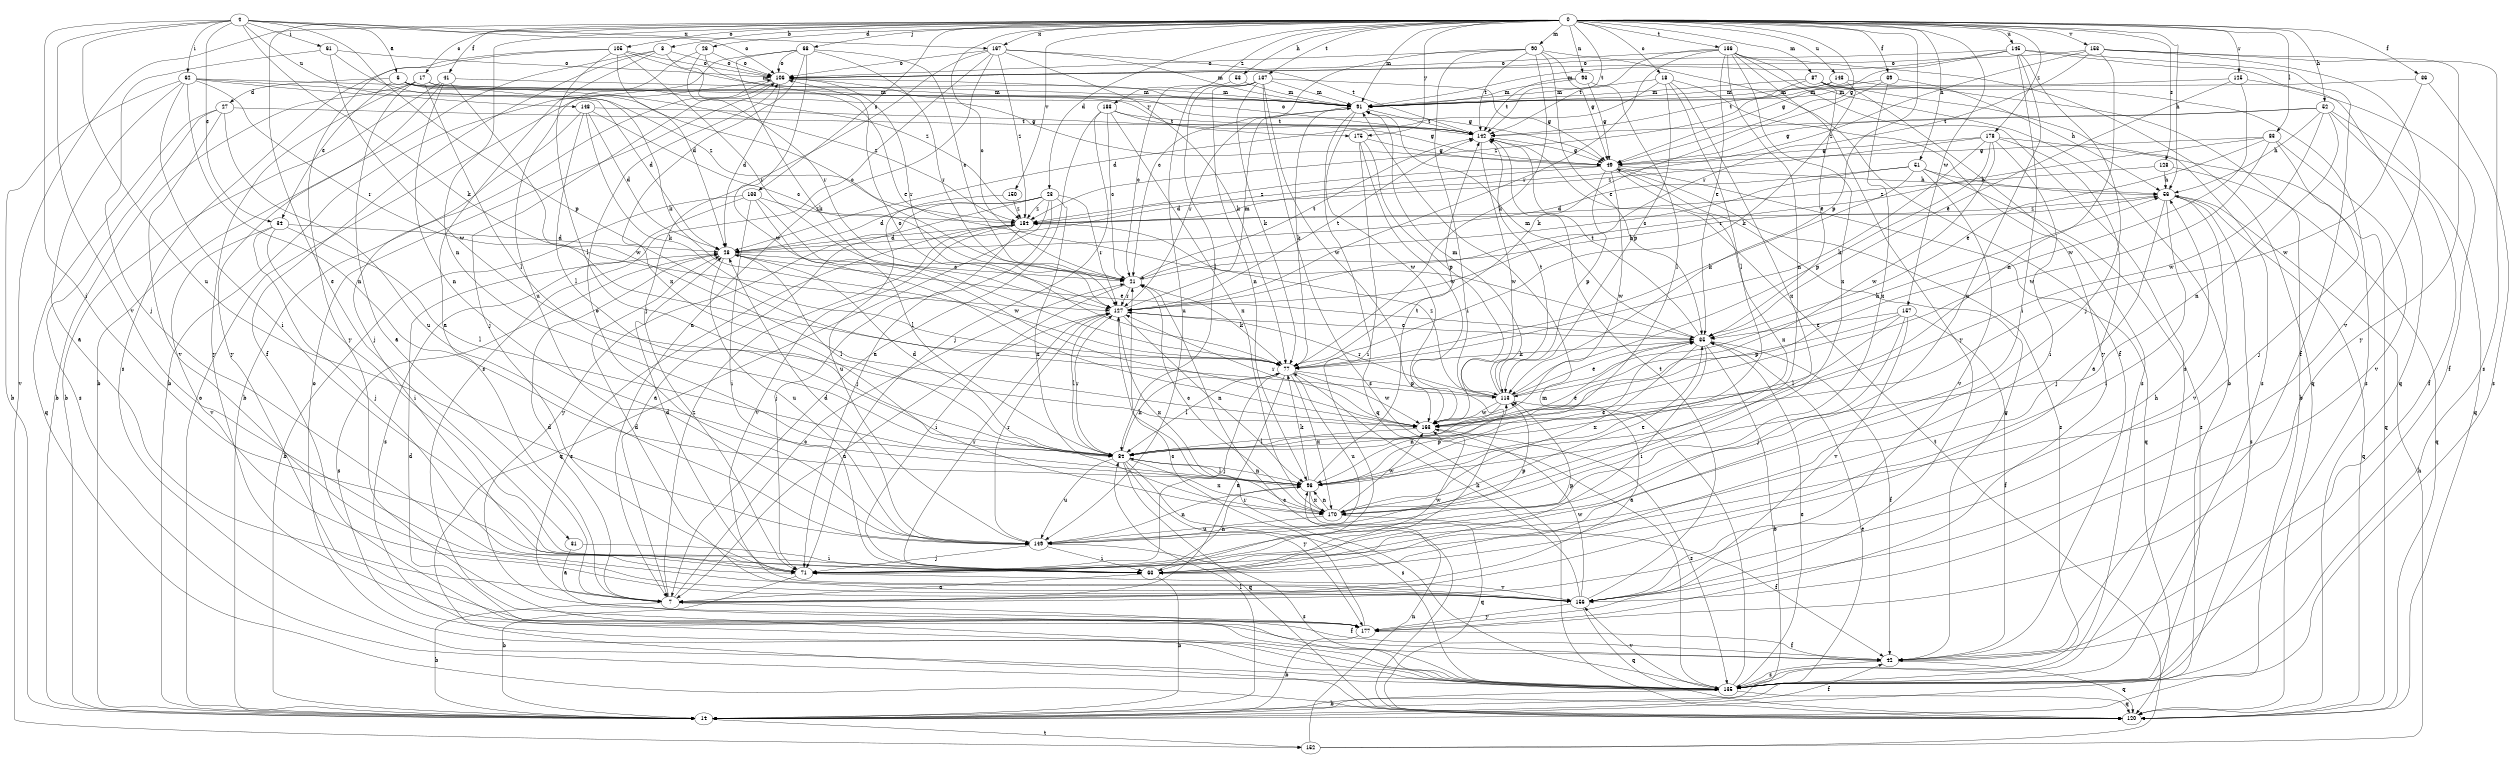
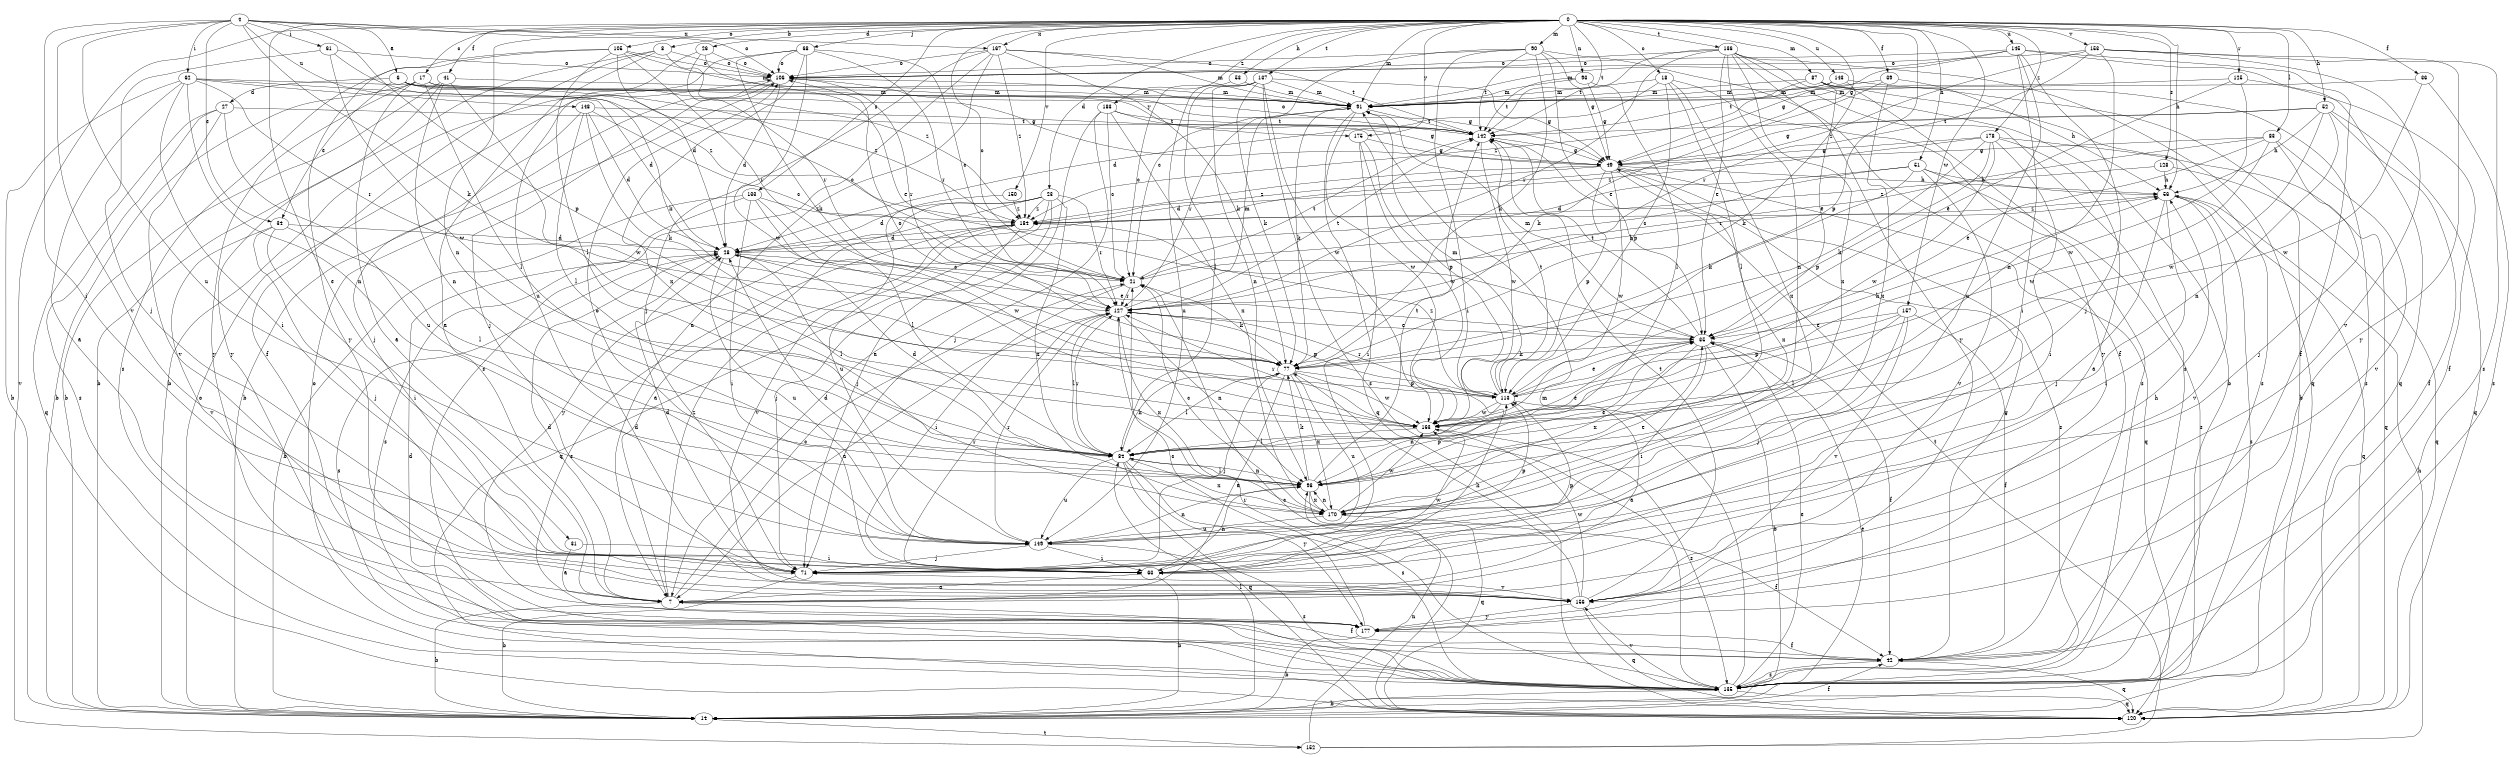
none -> (1310, 356)
